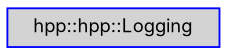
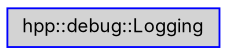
(113, 28) -> (113, 28)
